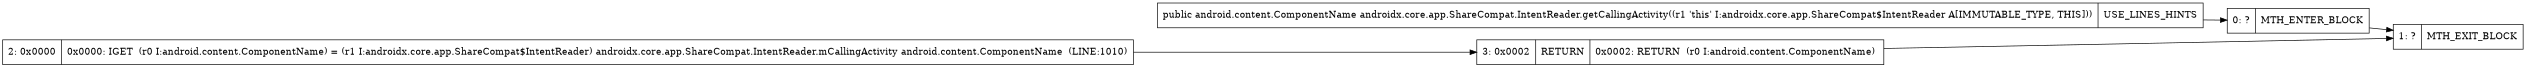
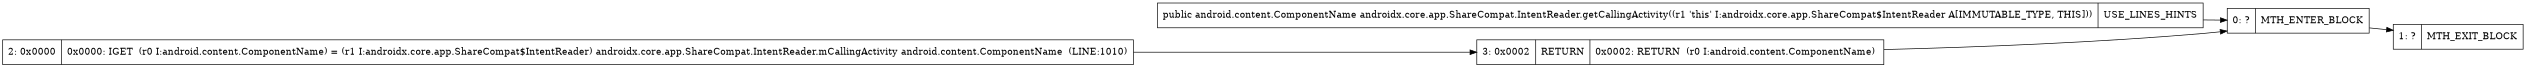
(2135, 44) -> (2052, 43)
